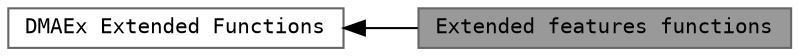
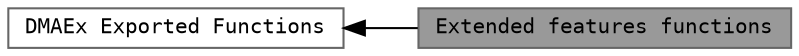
(176, 28) -> (176, 28)
